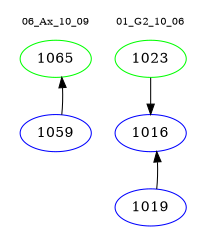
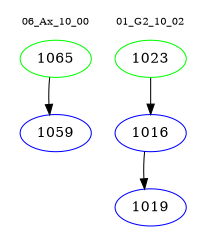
(56, 22) -> (56, 22)
(151, 22) -> (151, 22)
(63, 101) -> (49, 91)
(158, 176) -> (144, 165)
